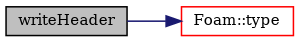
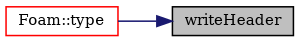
(147, 21) -> (137, 21)
